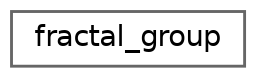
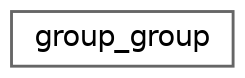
(128, 39) -> (122, 39)
